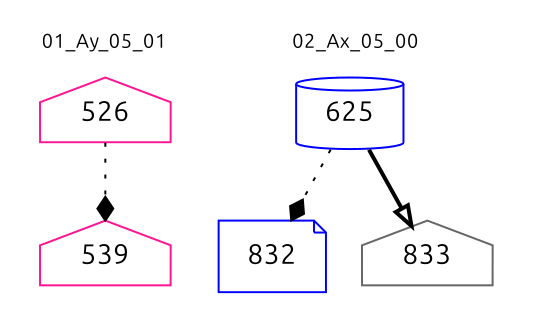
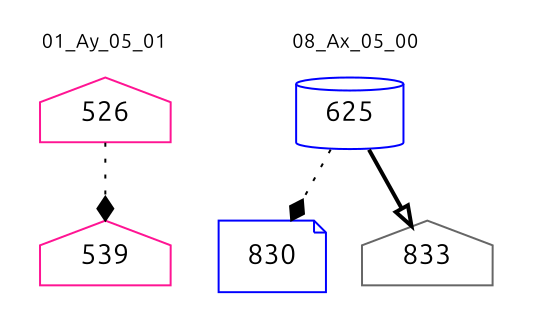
(356, 43) -> (356, 43)
(272, 256) -> (272, 256)
